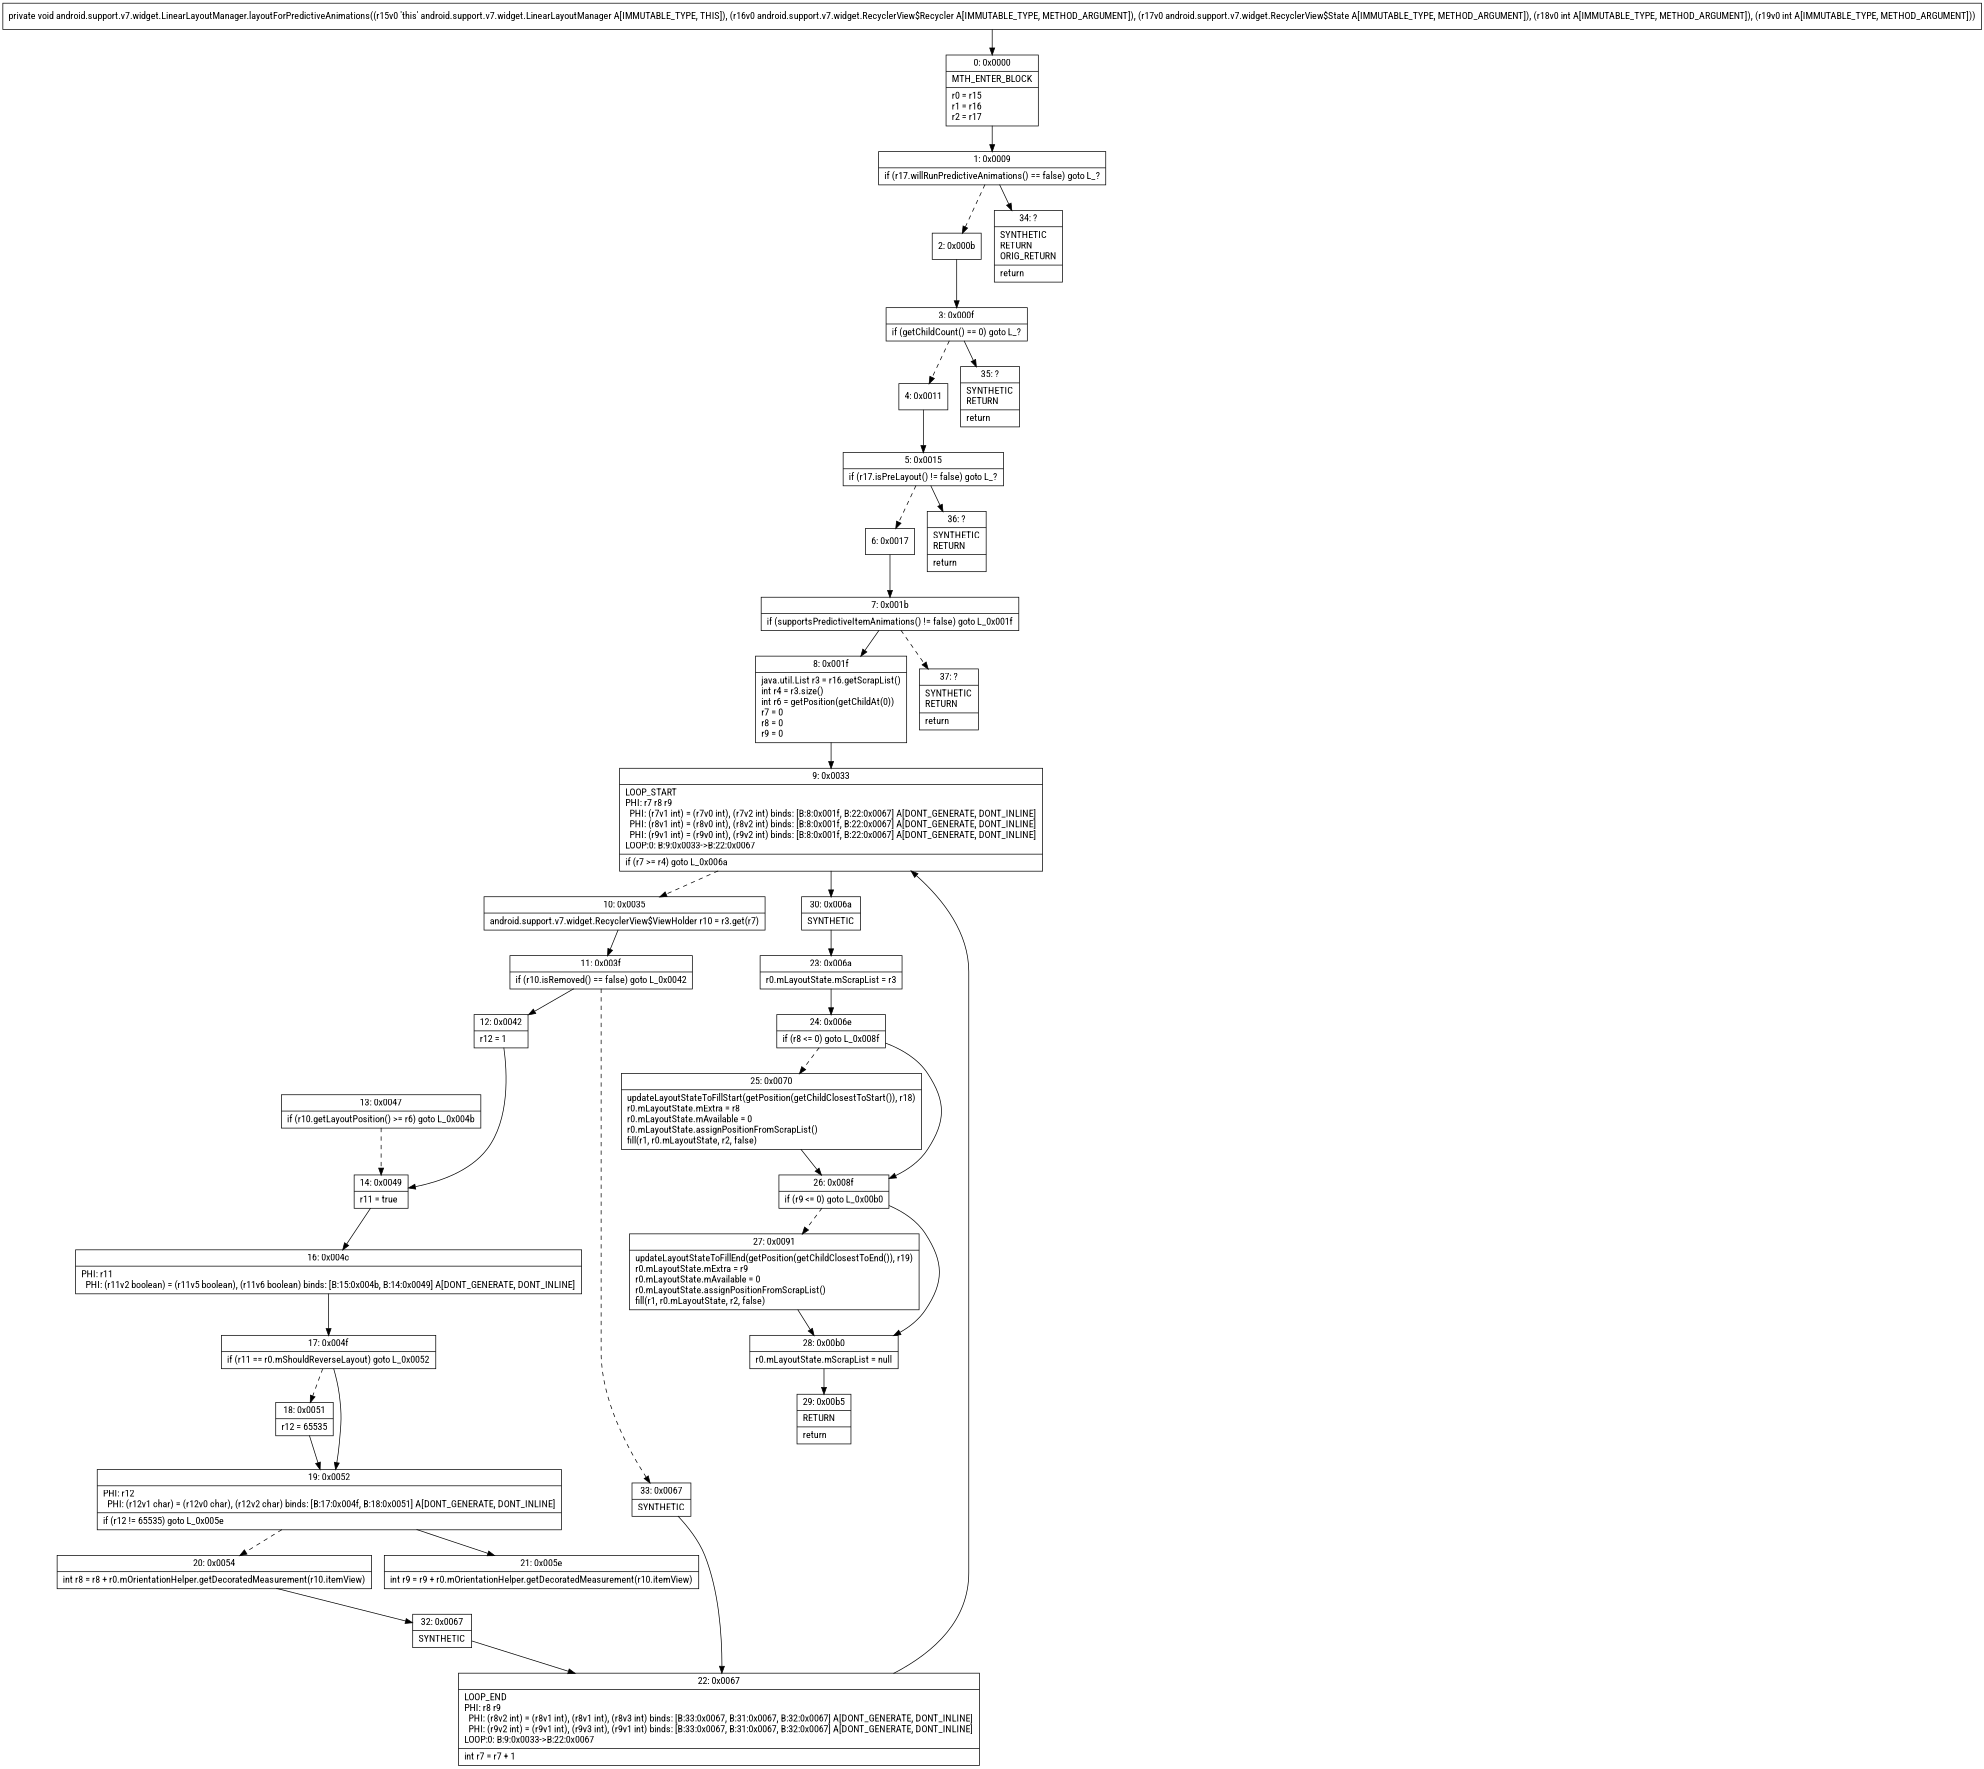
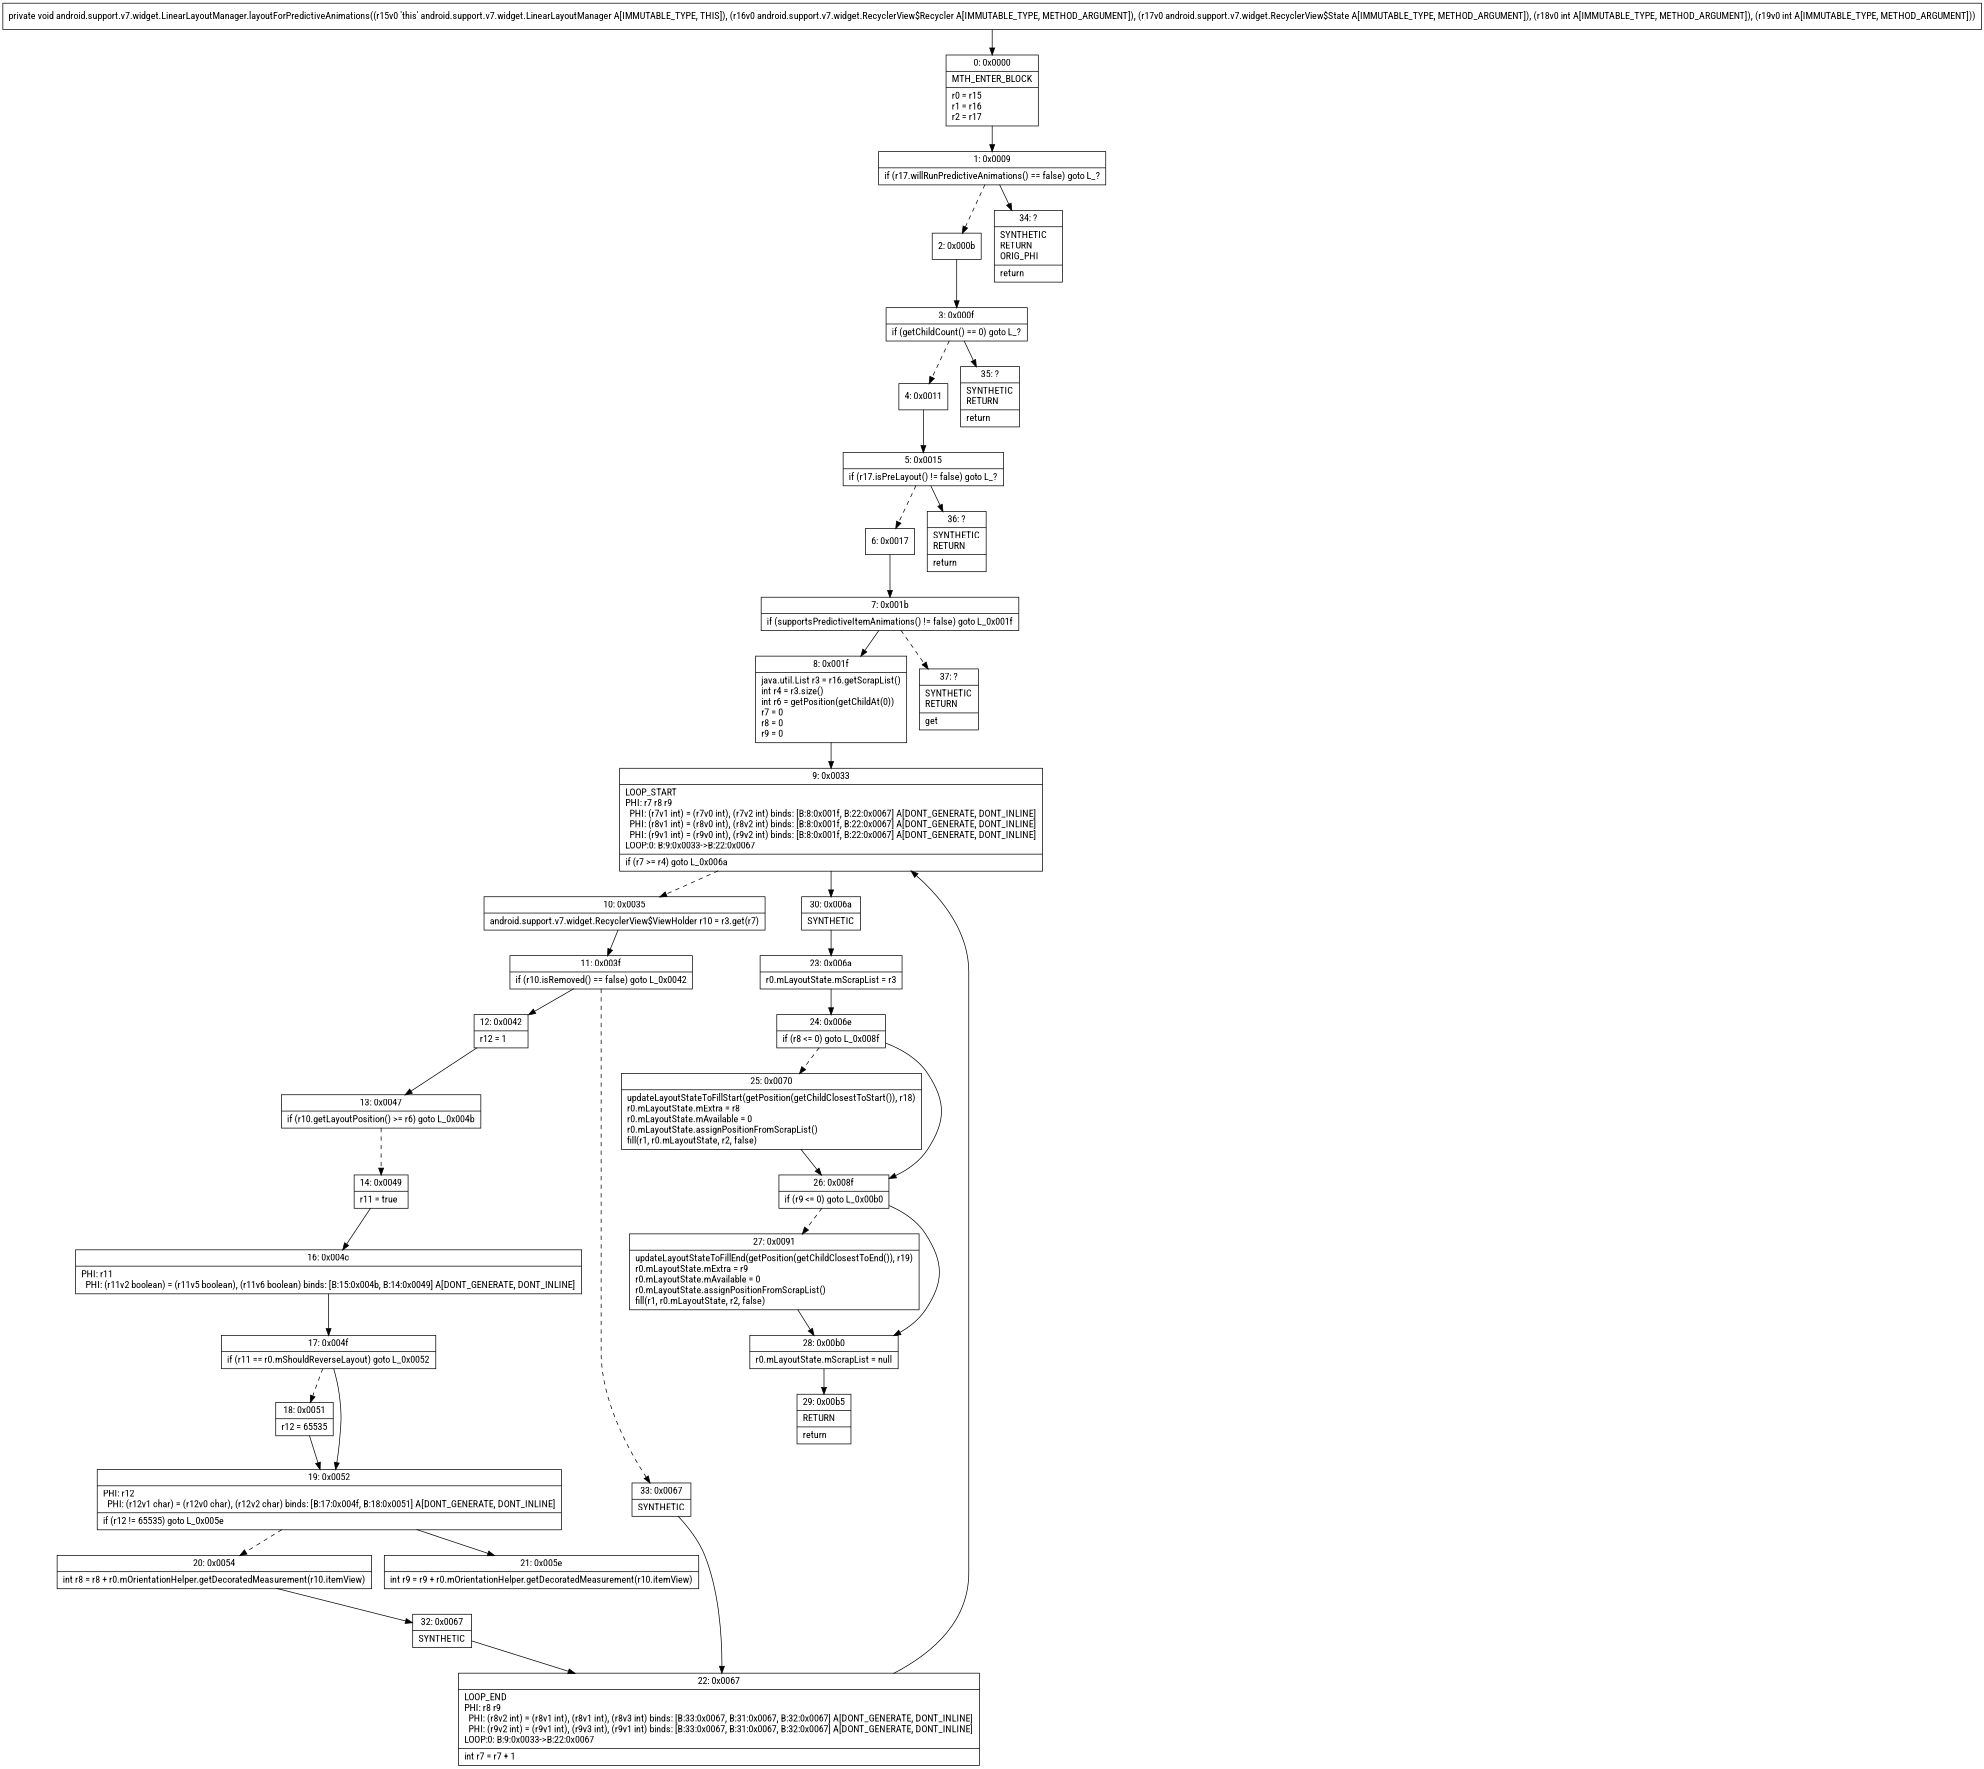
(1028, 256) -> (1020, 256)
(937, 721) -> (932, 721)
(493, 1139) -> (444, 1069)
